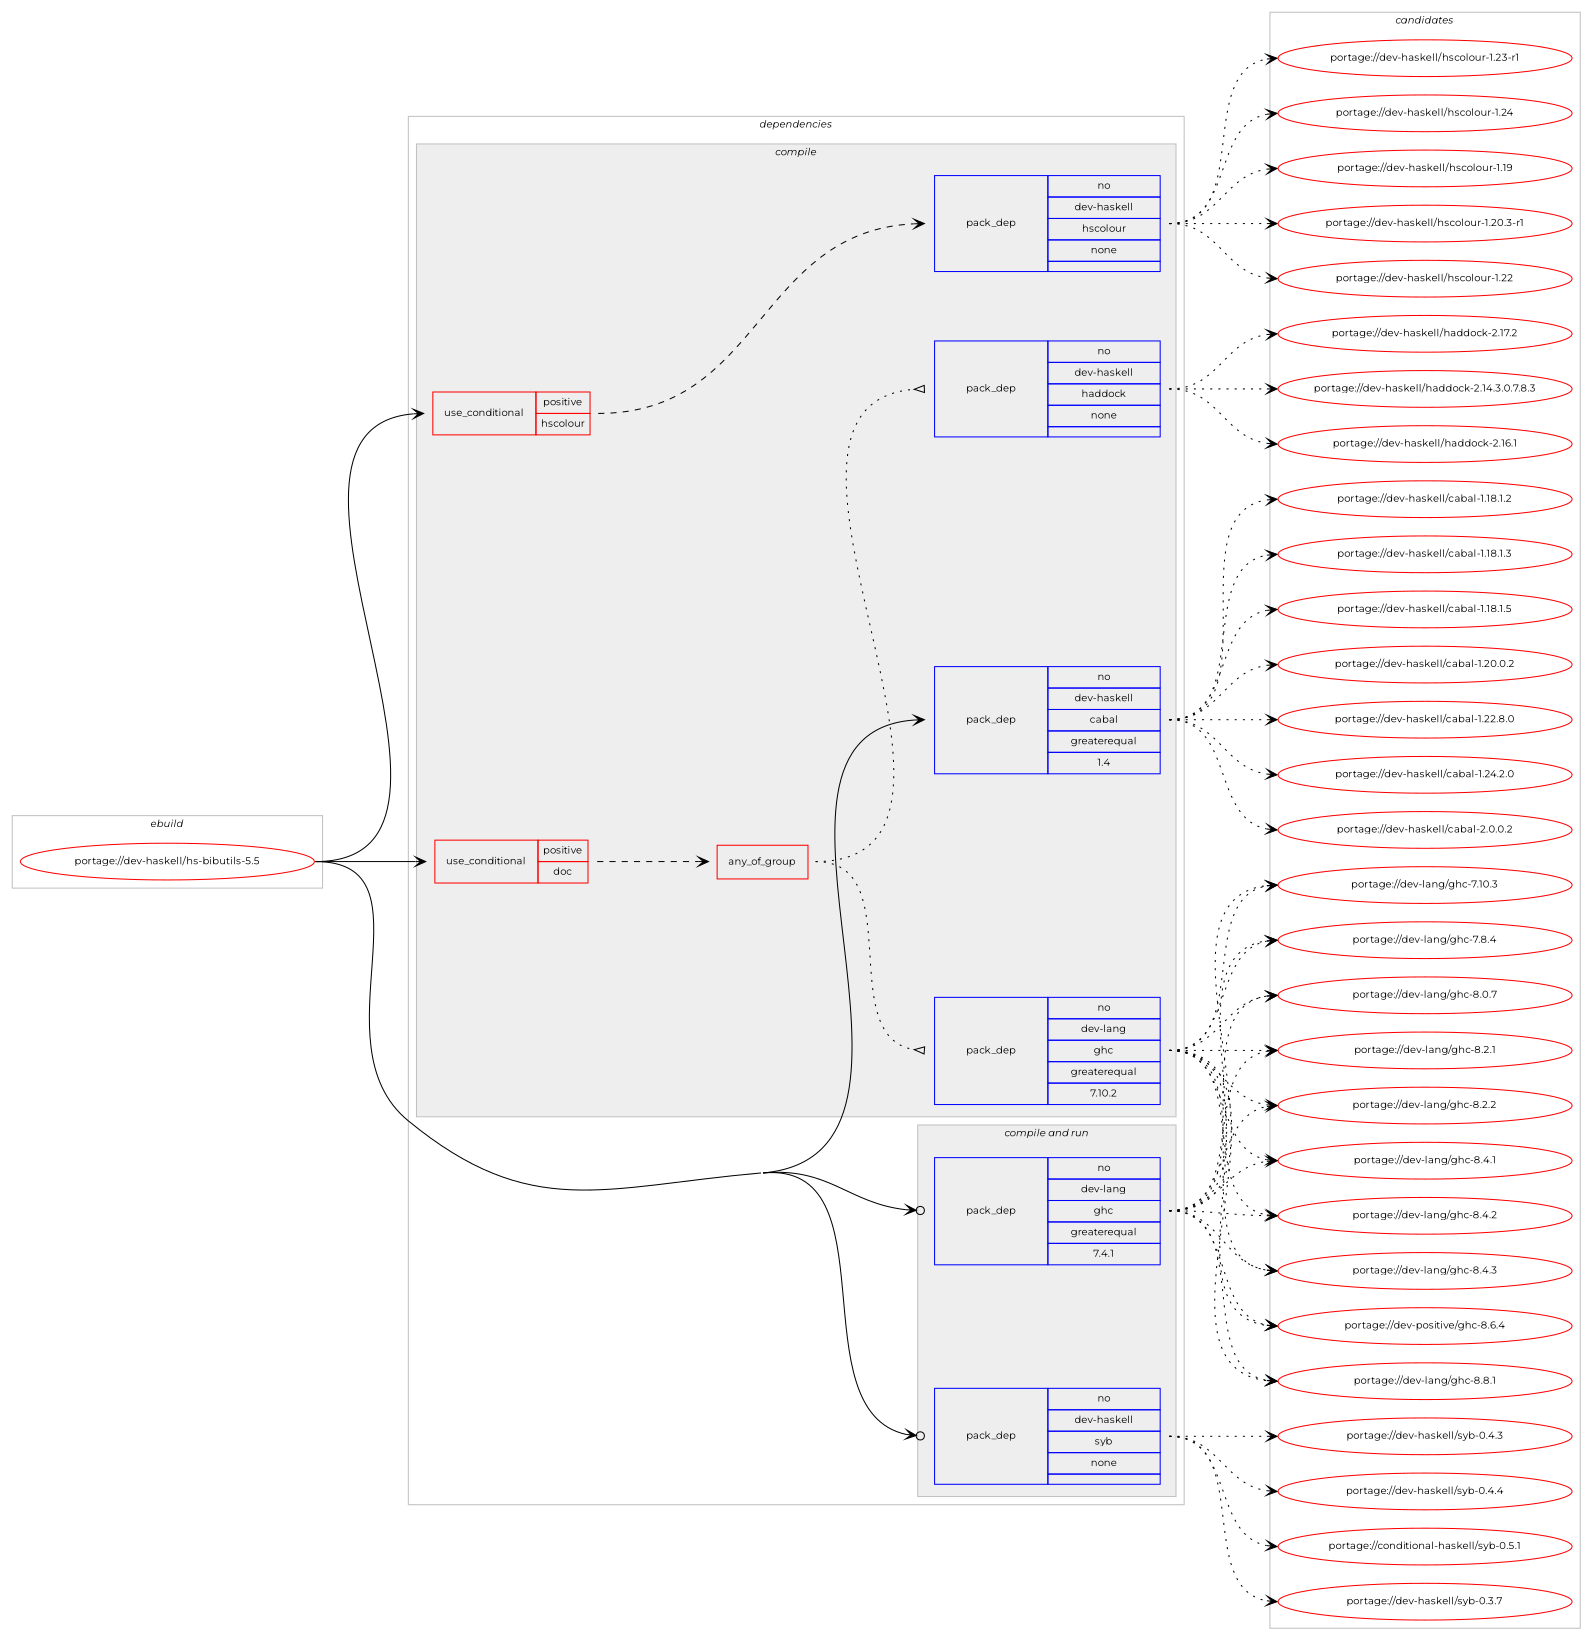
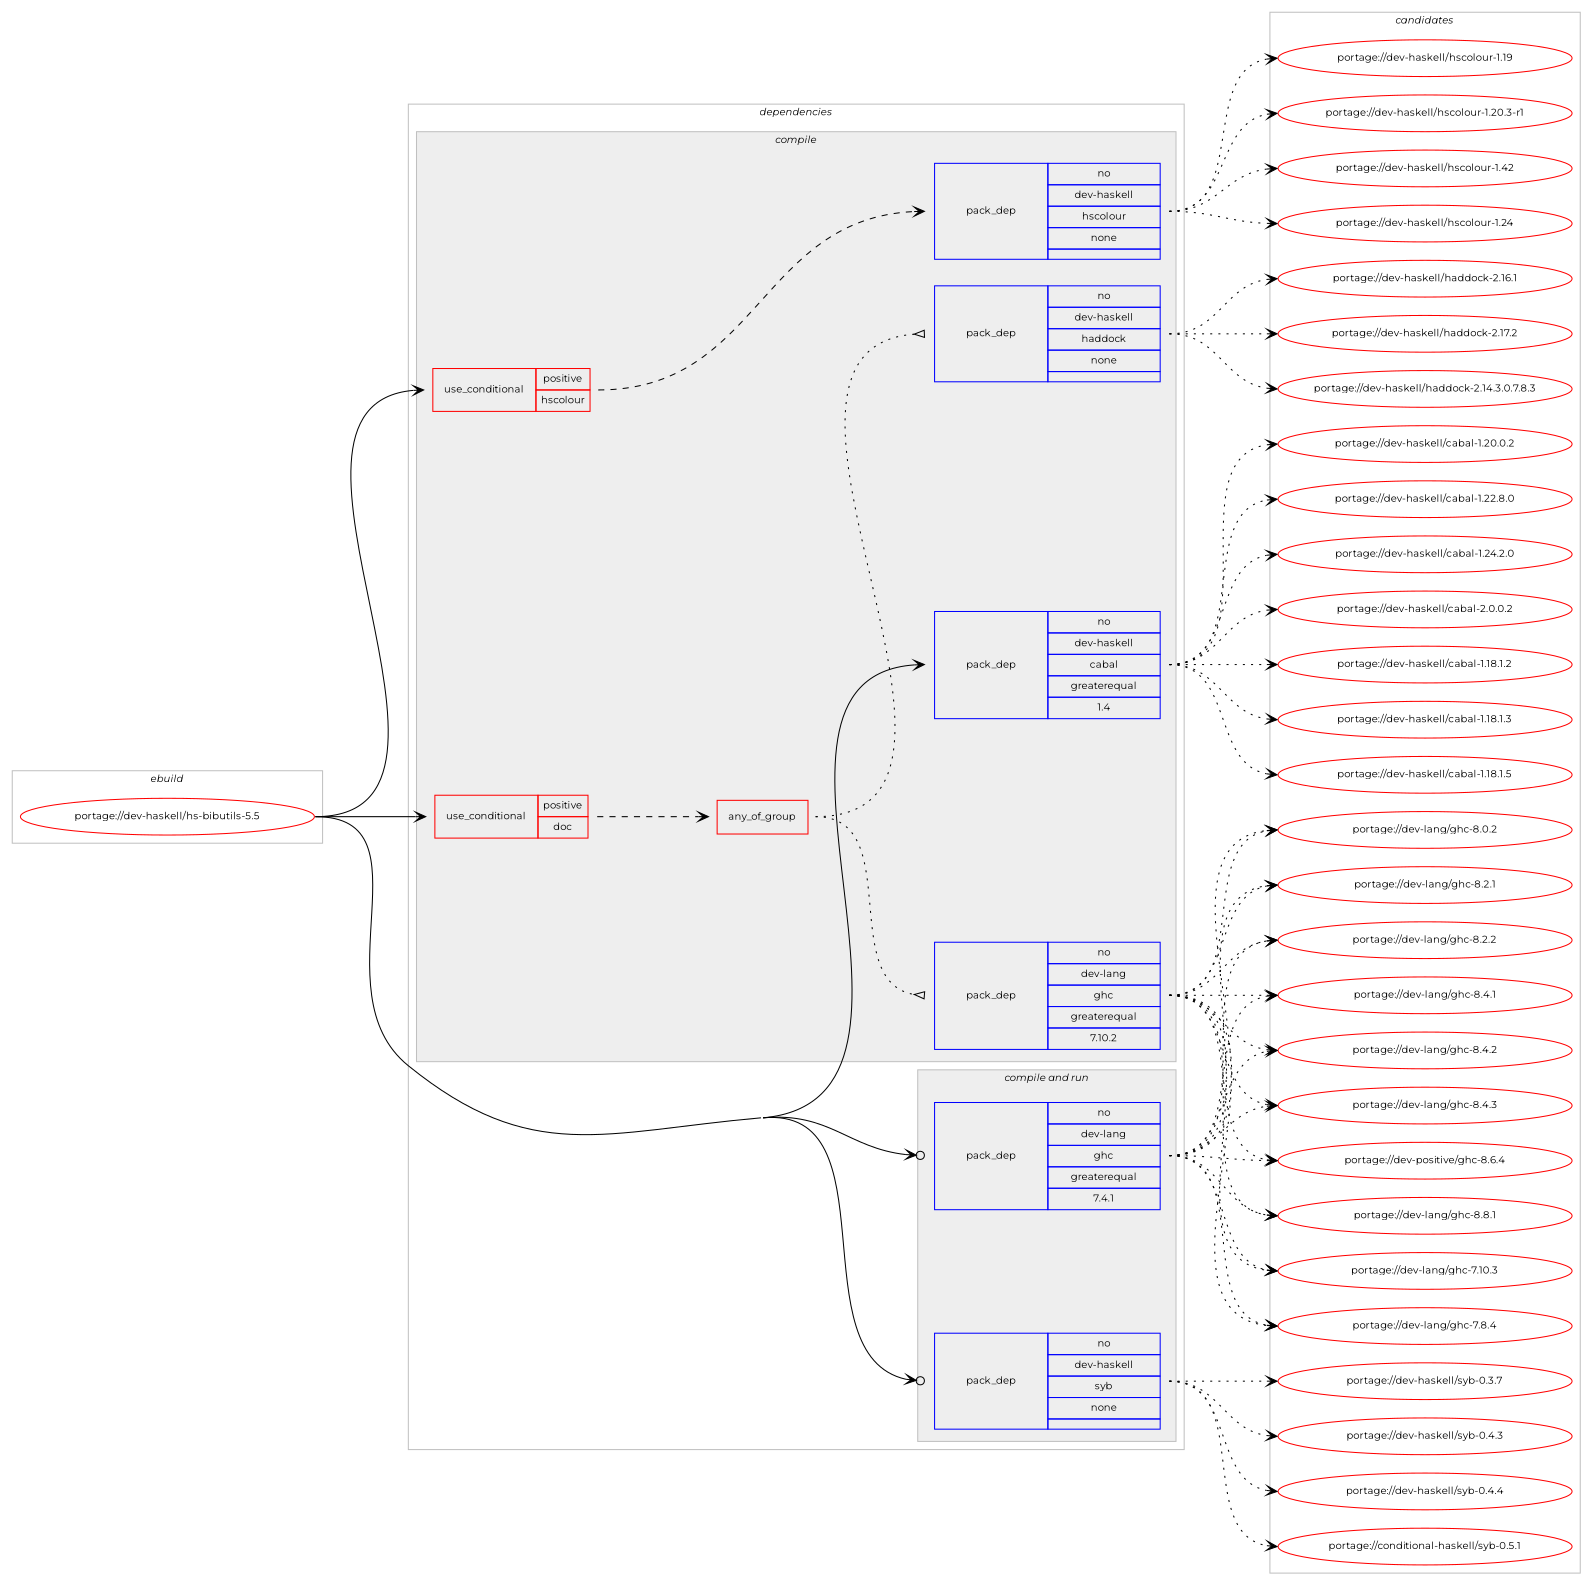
(1425, 58) -> none
(1425, 279) -> (1425, 168)
(1425, 995) -> (1425, 830)
